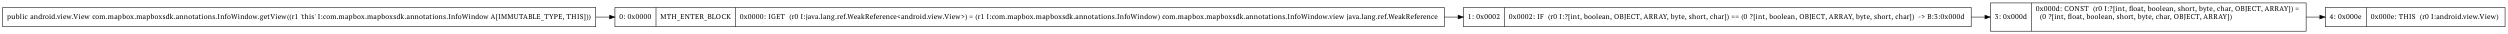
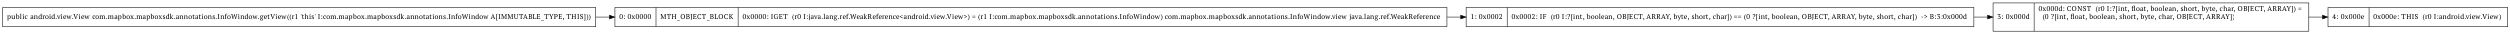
(696, 17) -> (697, 17)
